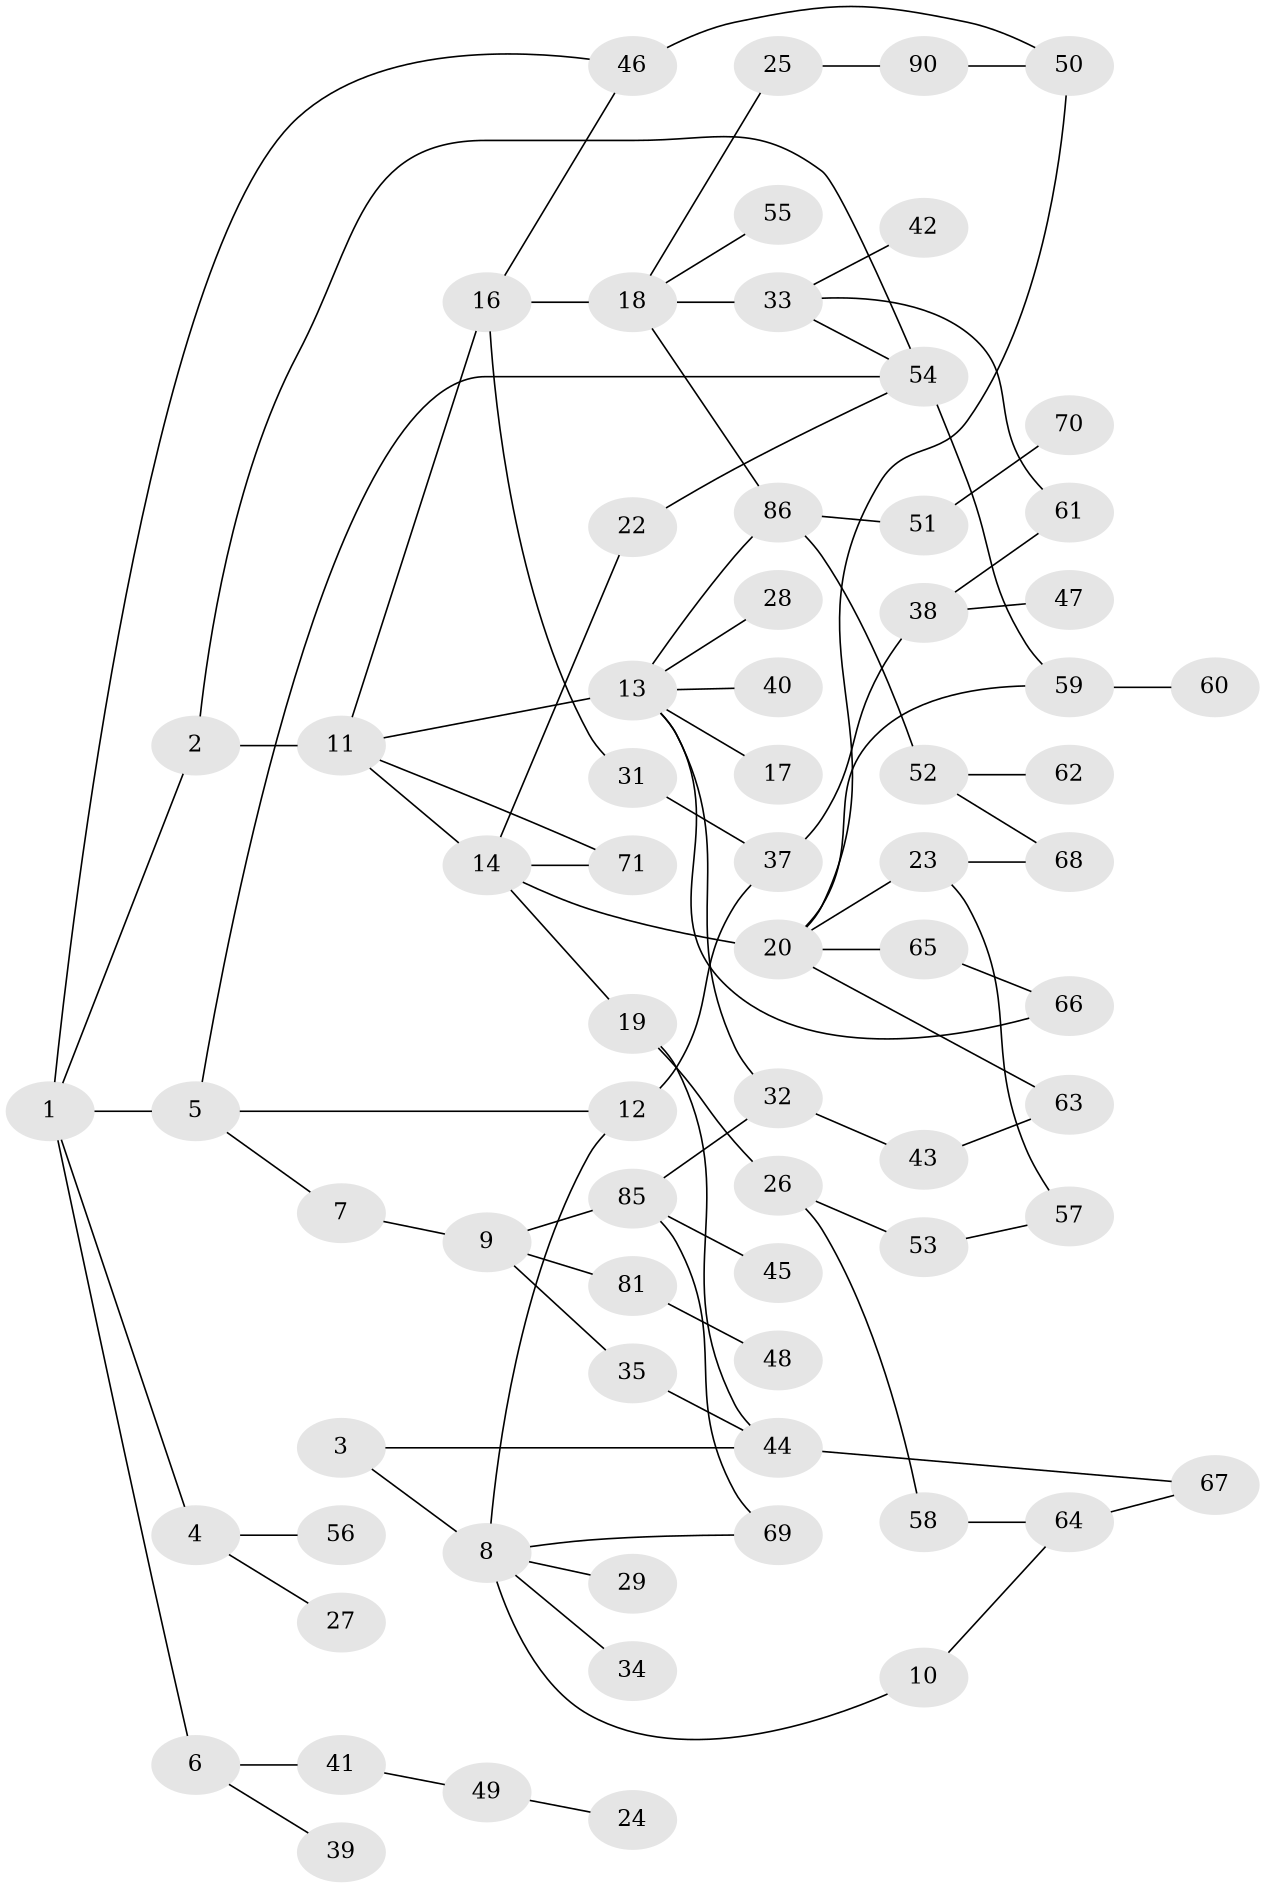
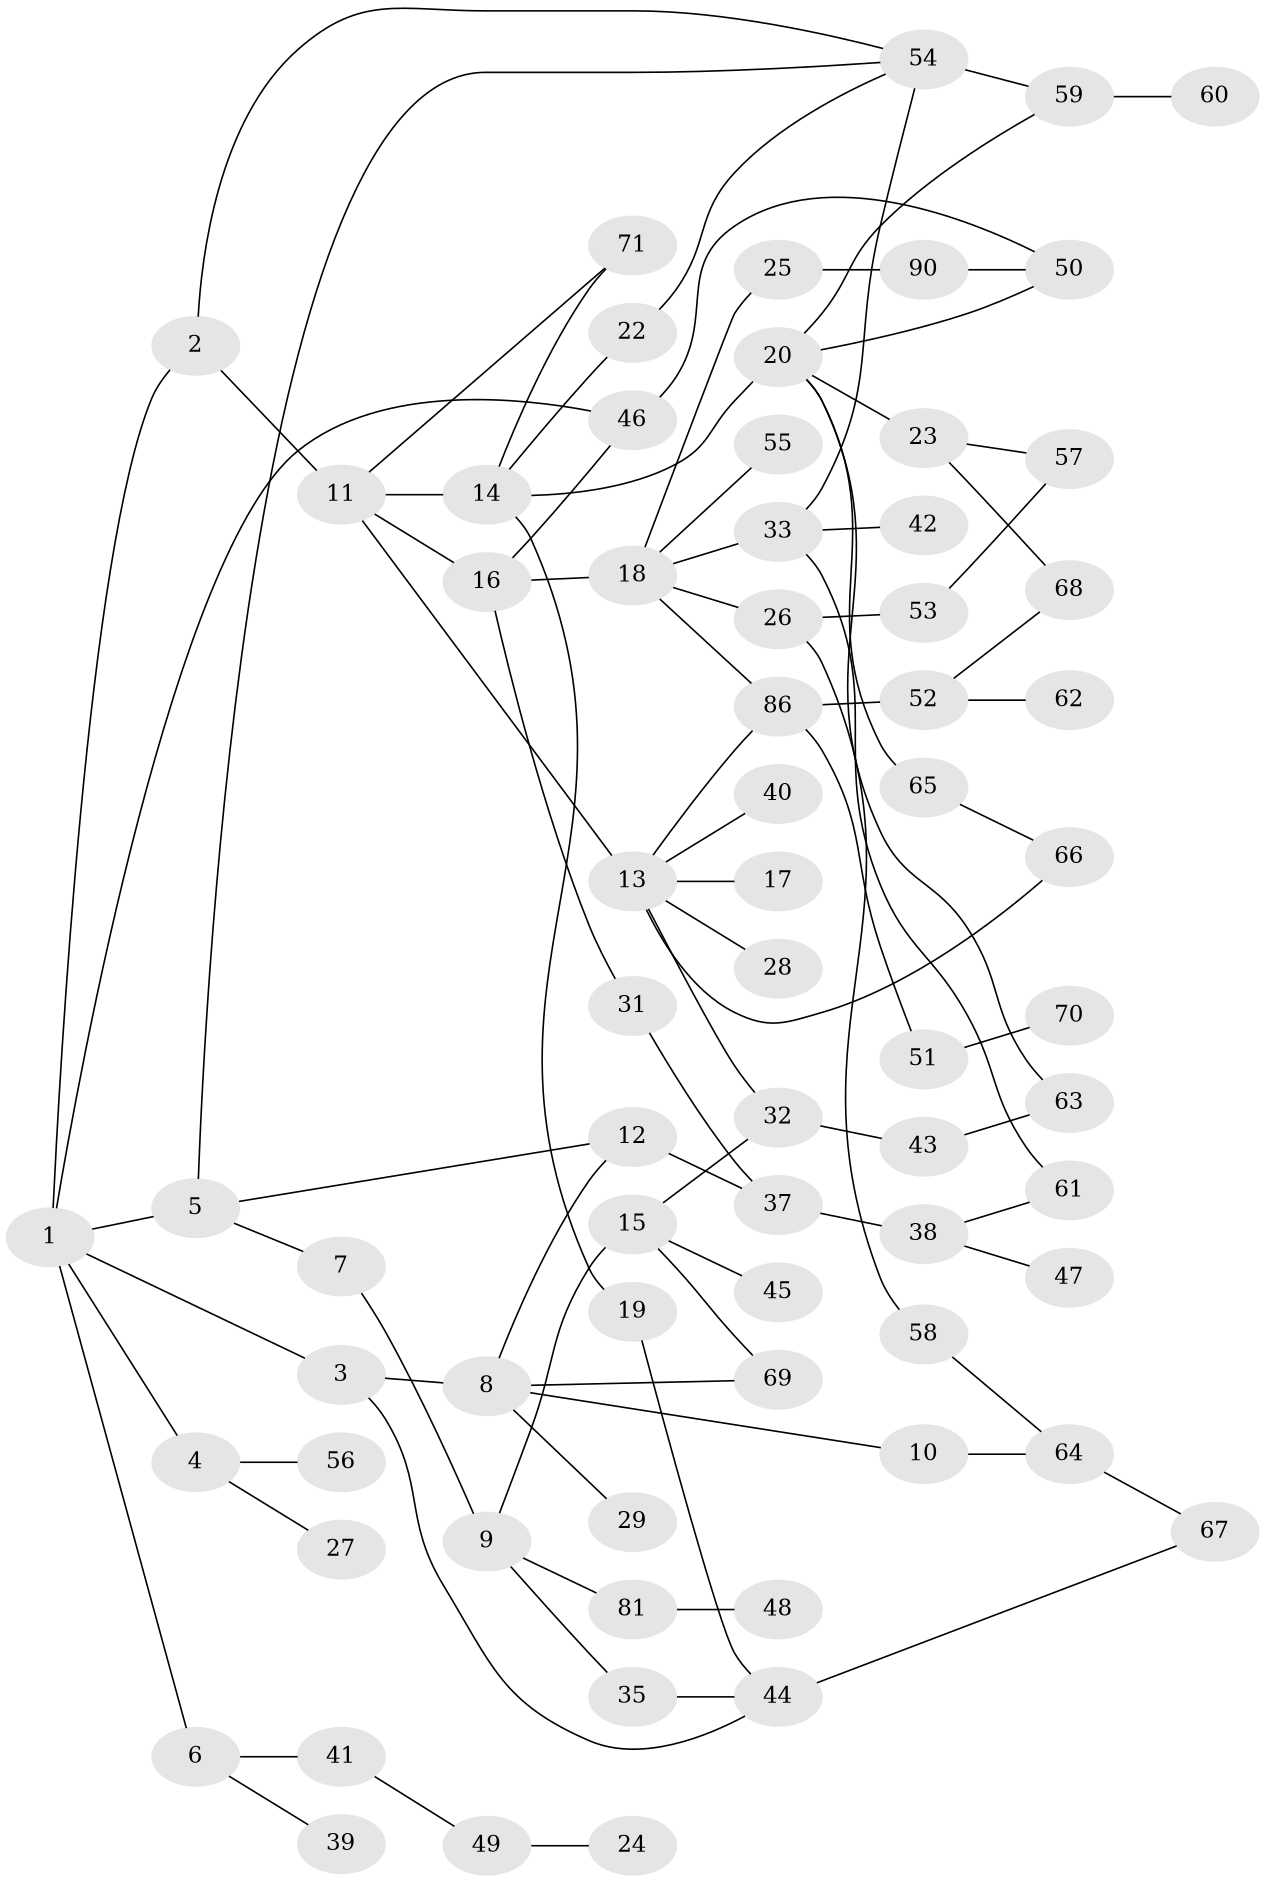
(705, 1105) -> (706, 597)
(633, 1199) -> (633, 1224)
none -> (196, 1306)
(633, 1671) -> none
